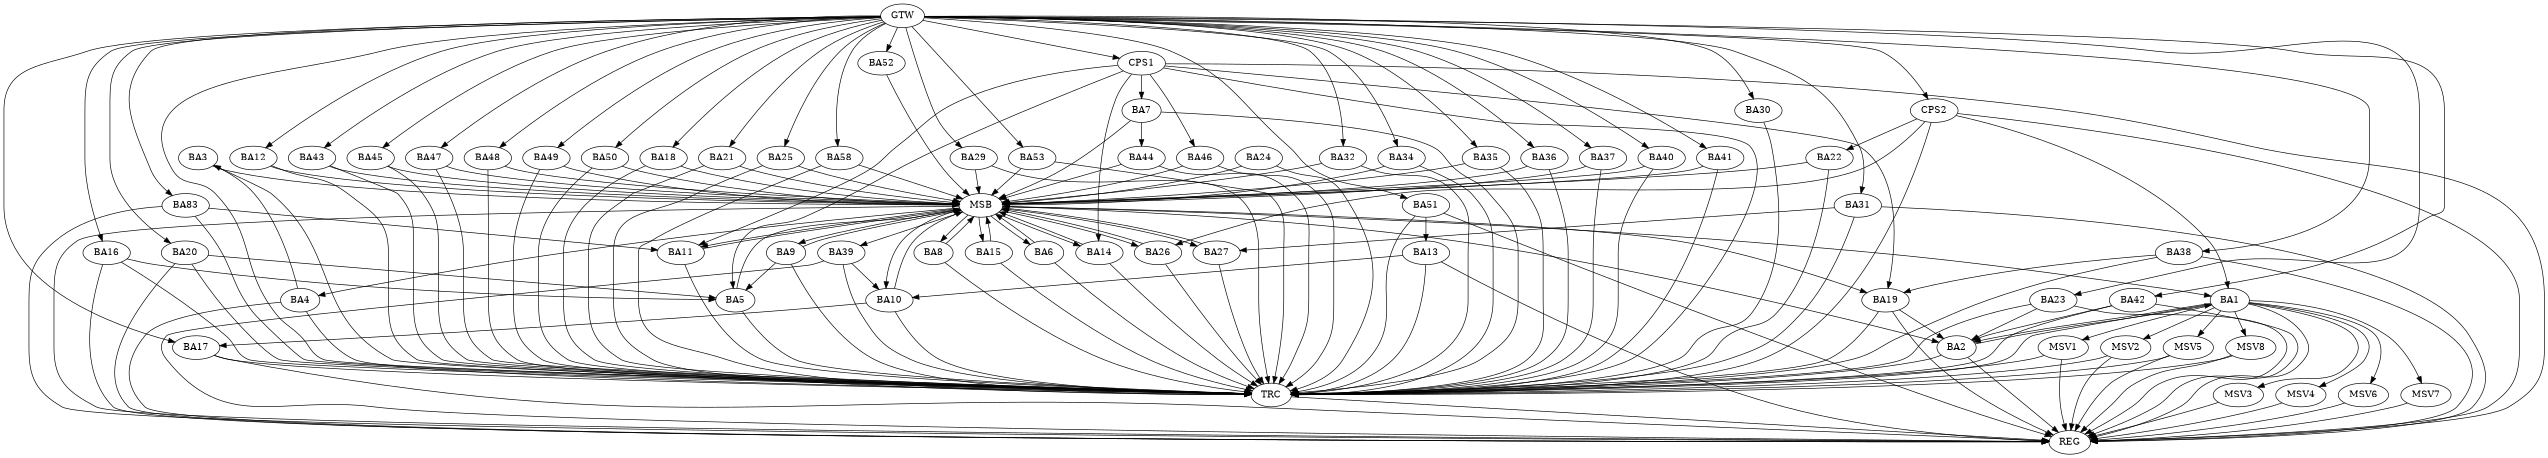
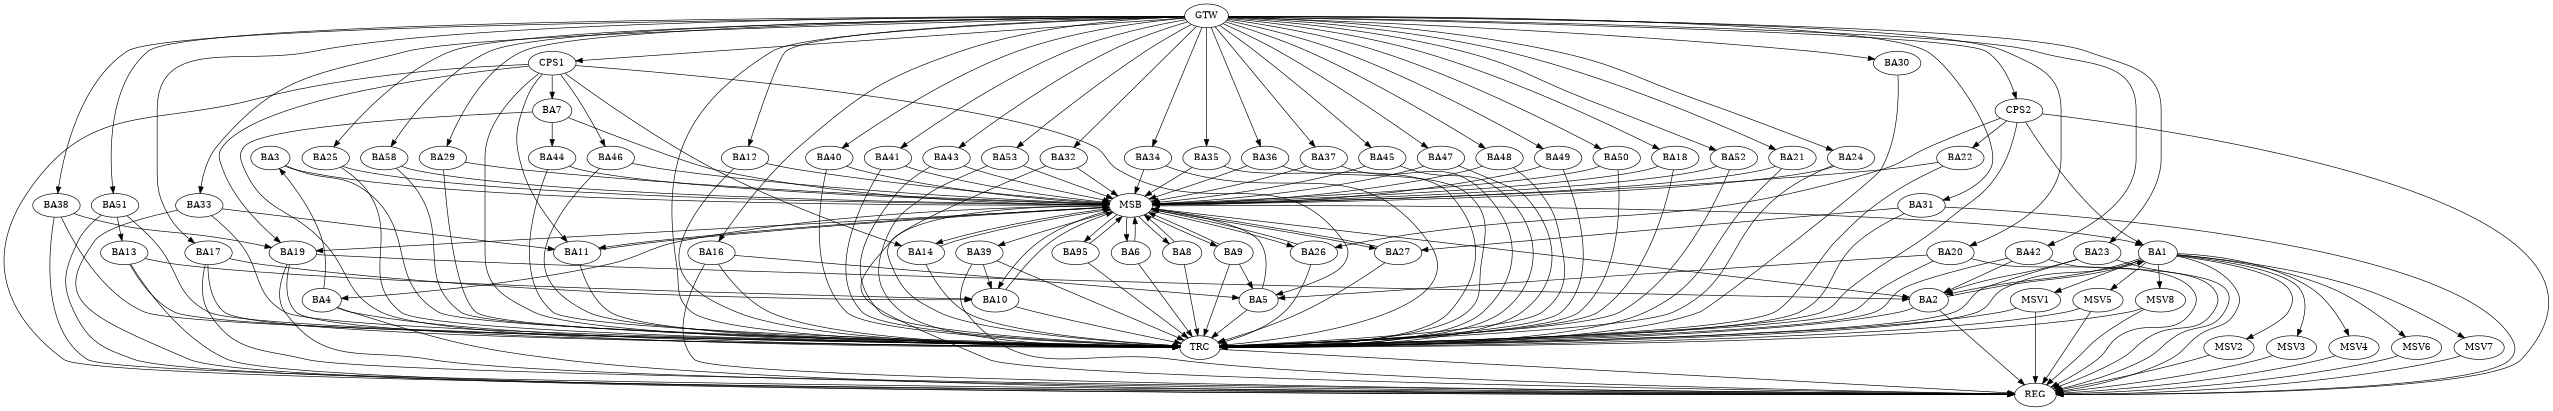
none -> (1535, 47)
(186, 205) -> (199, 205)
(989, 253) -> (1076, 253)
(547, 327) -> (596, 292)
(1704, 387) -> (1587, 320)
